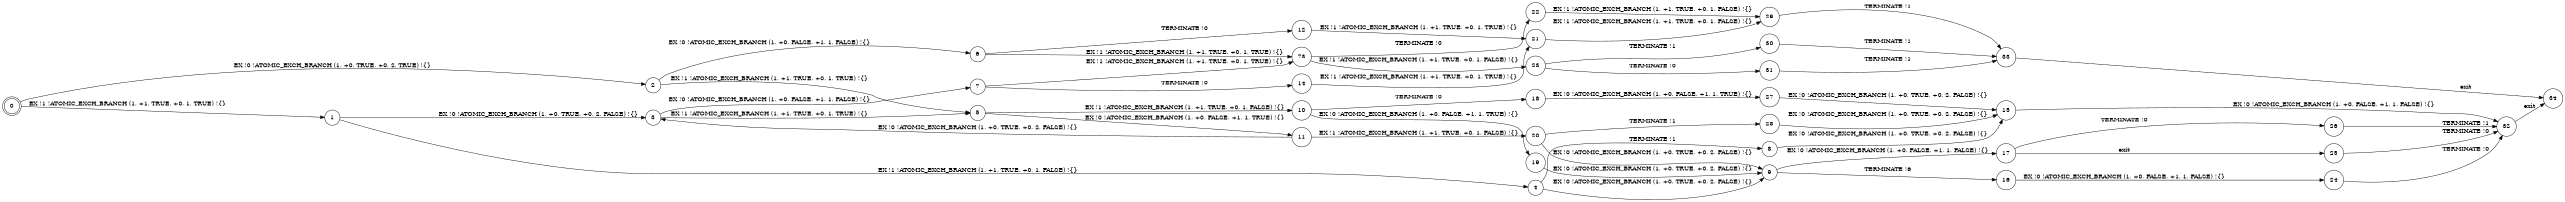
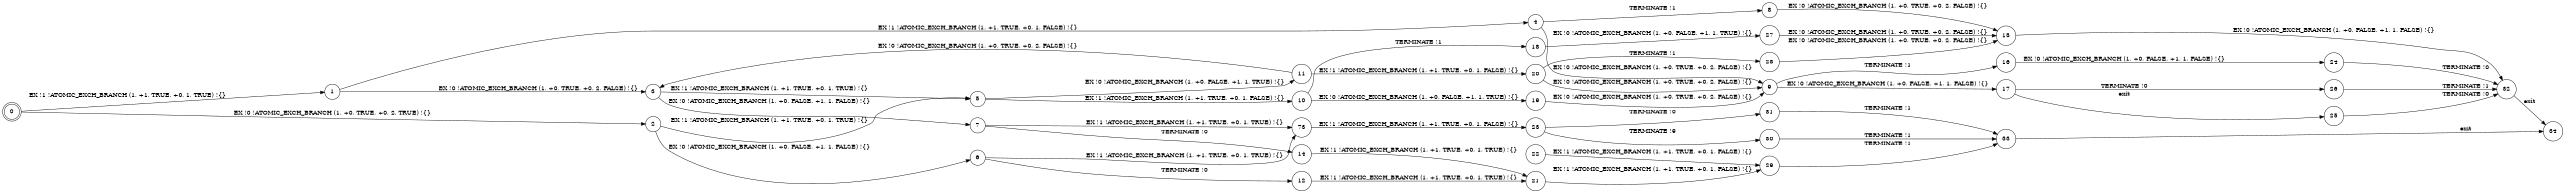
(1653, 46) -> (1653, 132)
(1428, 54) -> none
(1419, 97) -> (1419, 42)
(1888, 170) -> (1888, 65)
